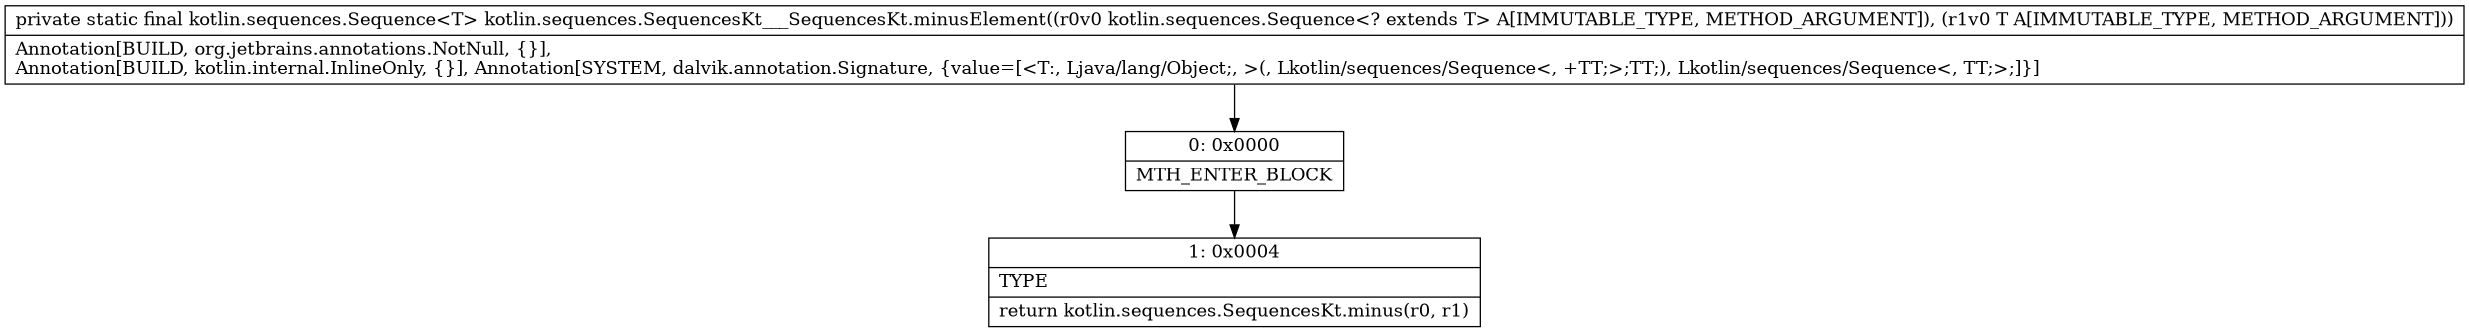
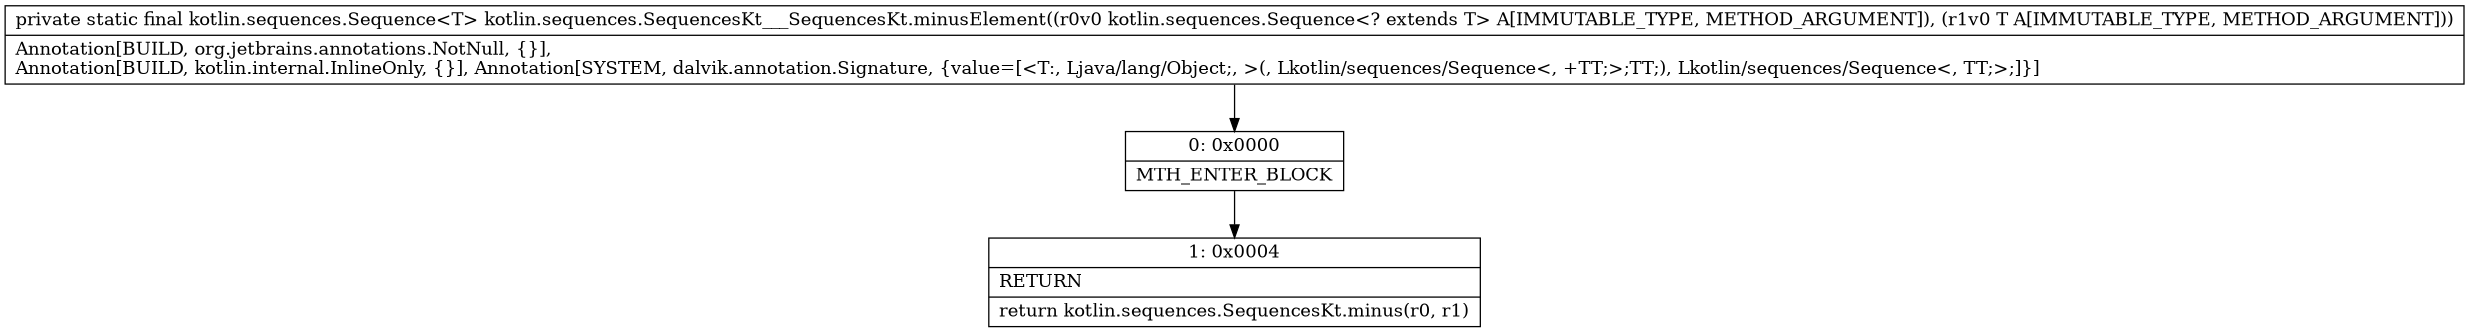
(1024, 282) -> (1041, 282)
